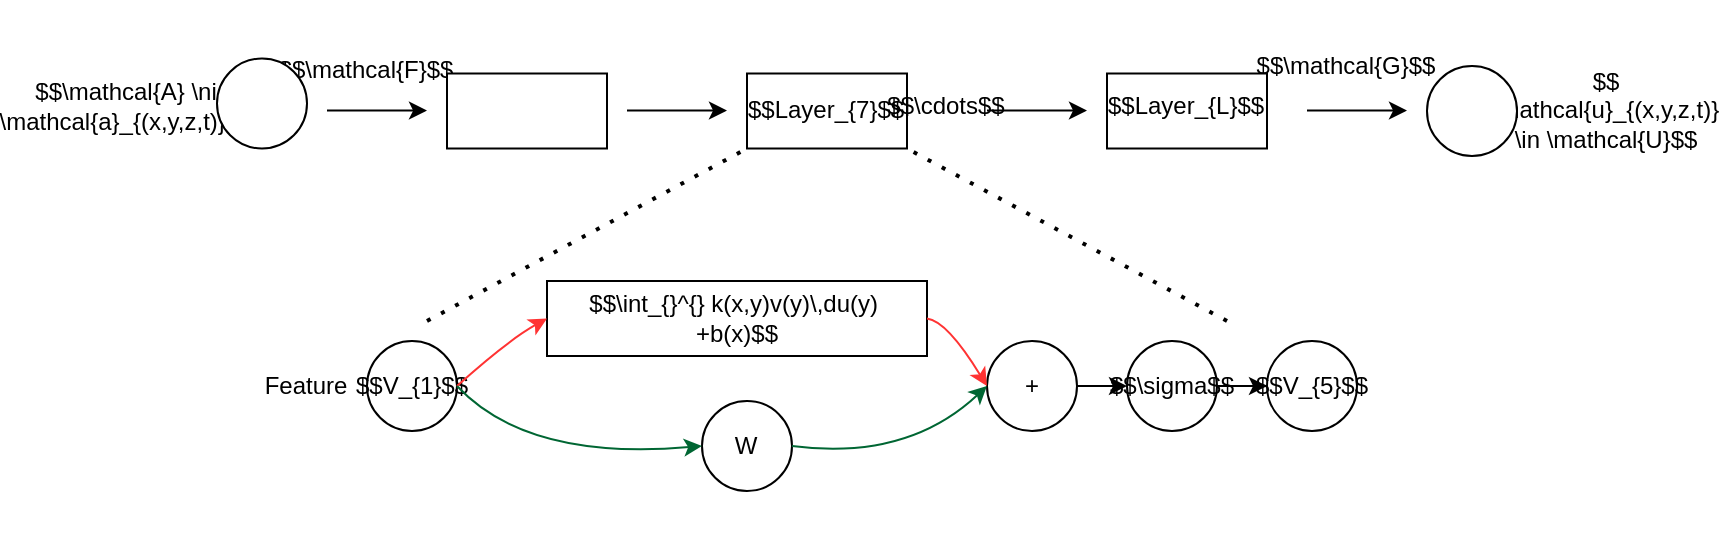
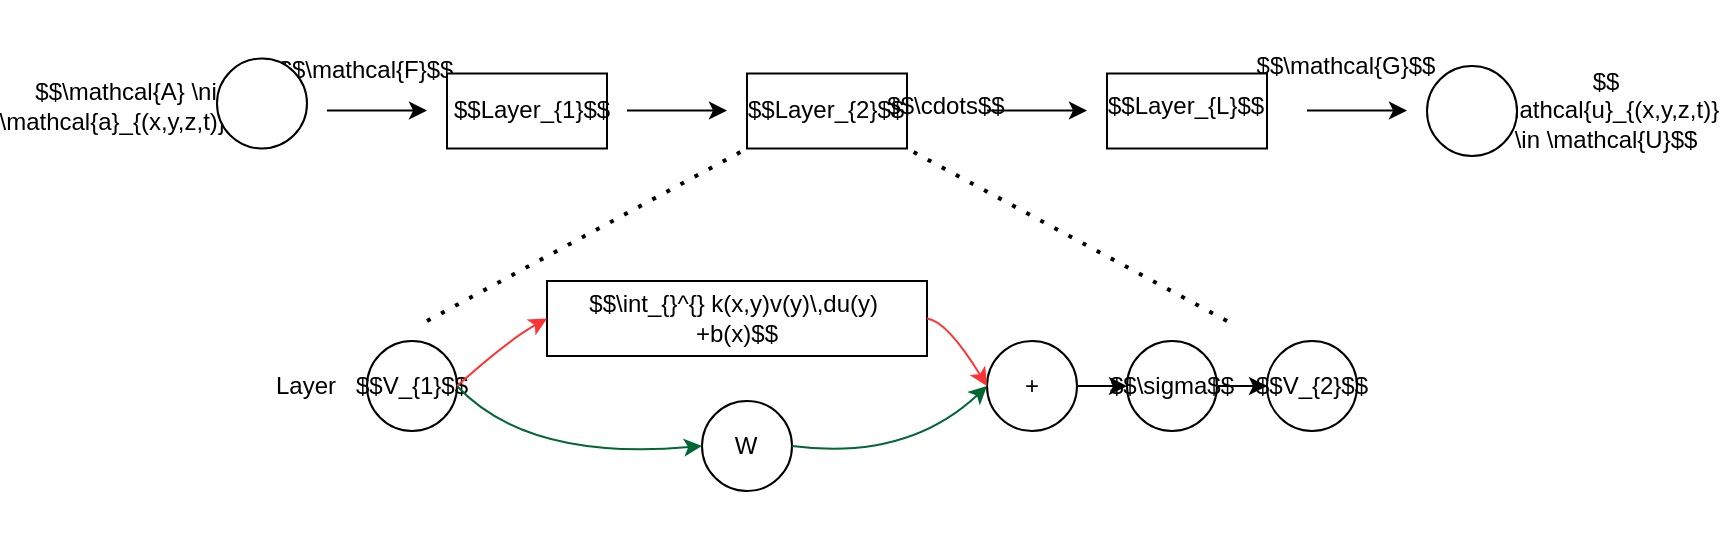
none -> (532, 111)
(827, 111) -> (827, 111)
(307, 387) -> (307, 387)
(1313, 387) -> (1313, 387)
